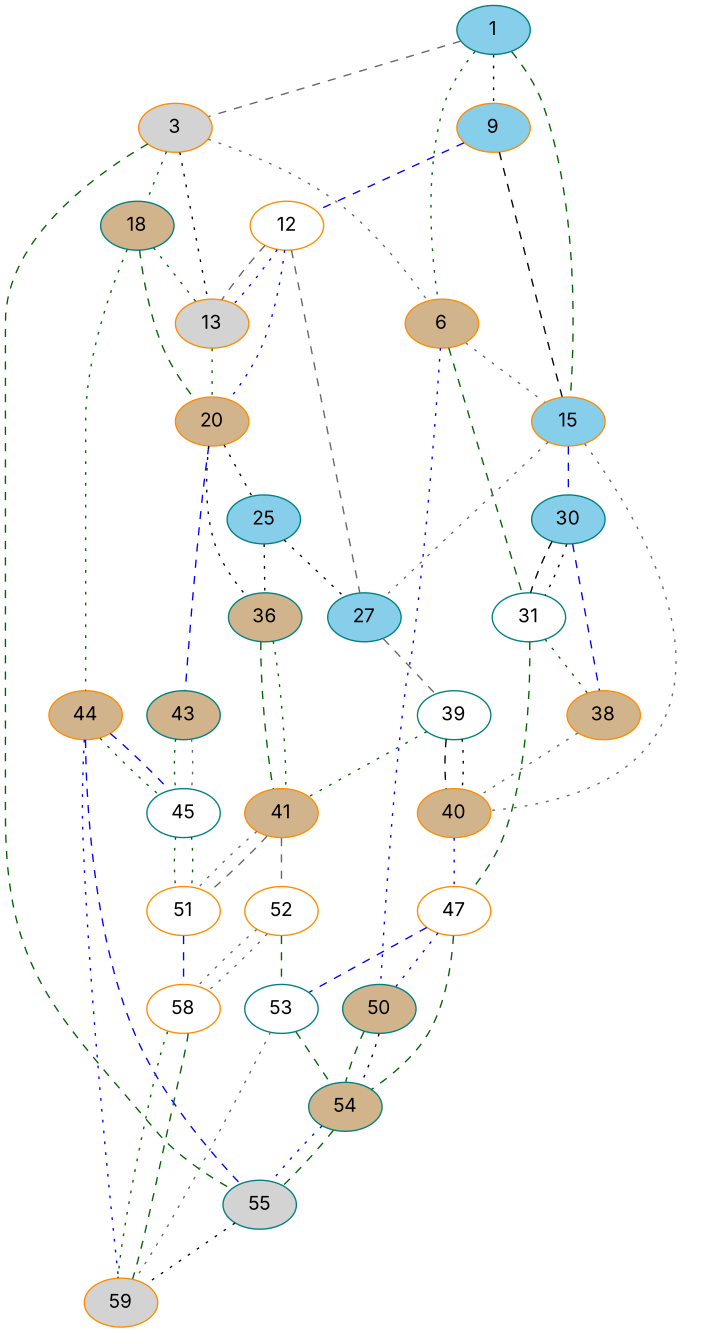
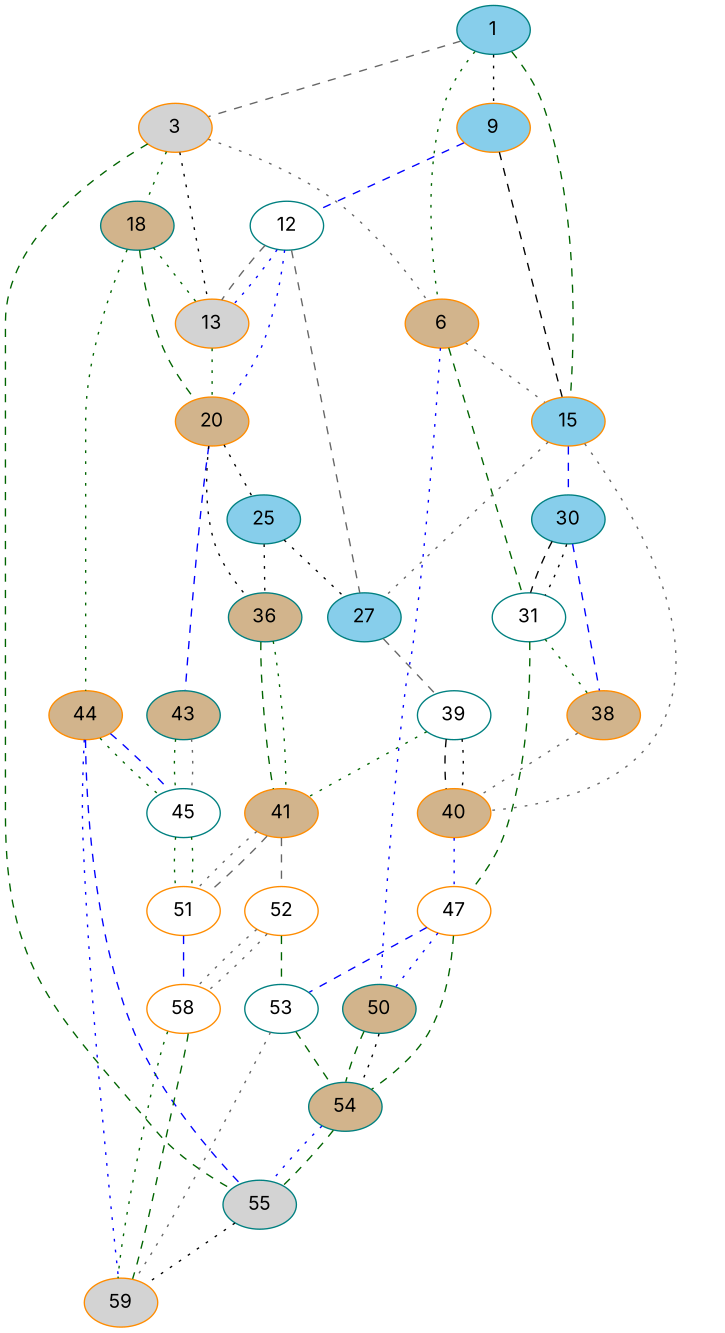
(287, 226) -> (287, 226)
